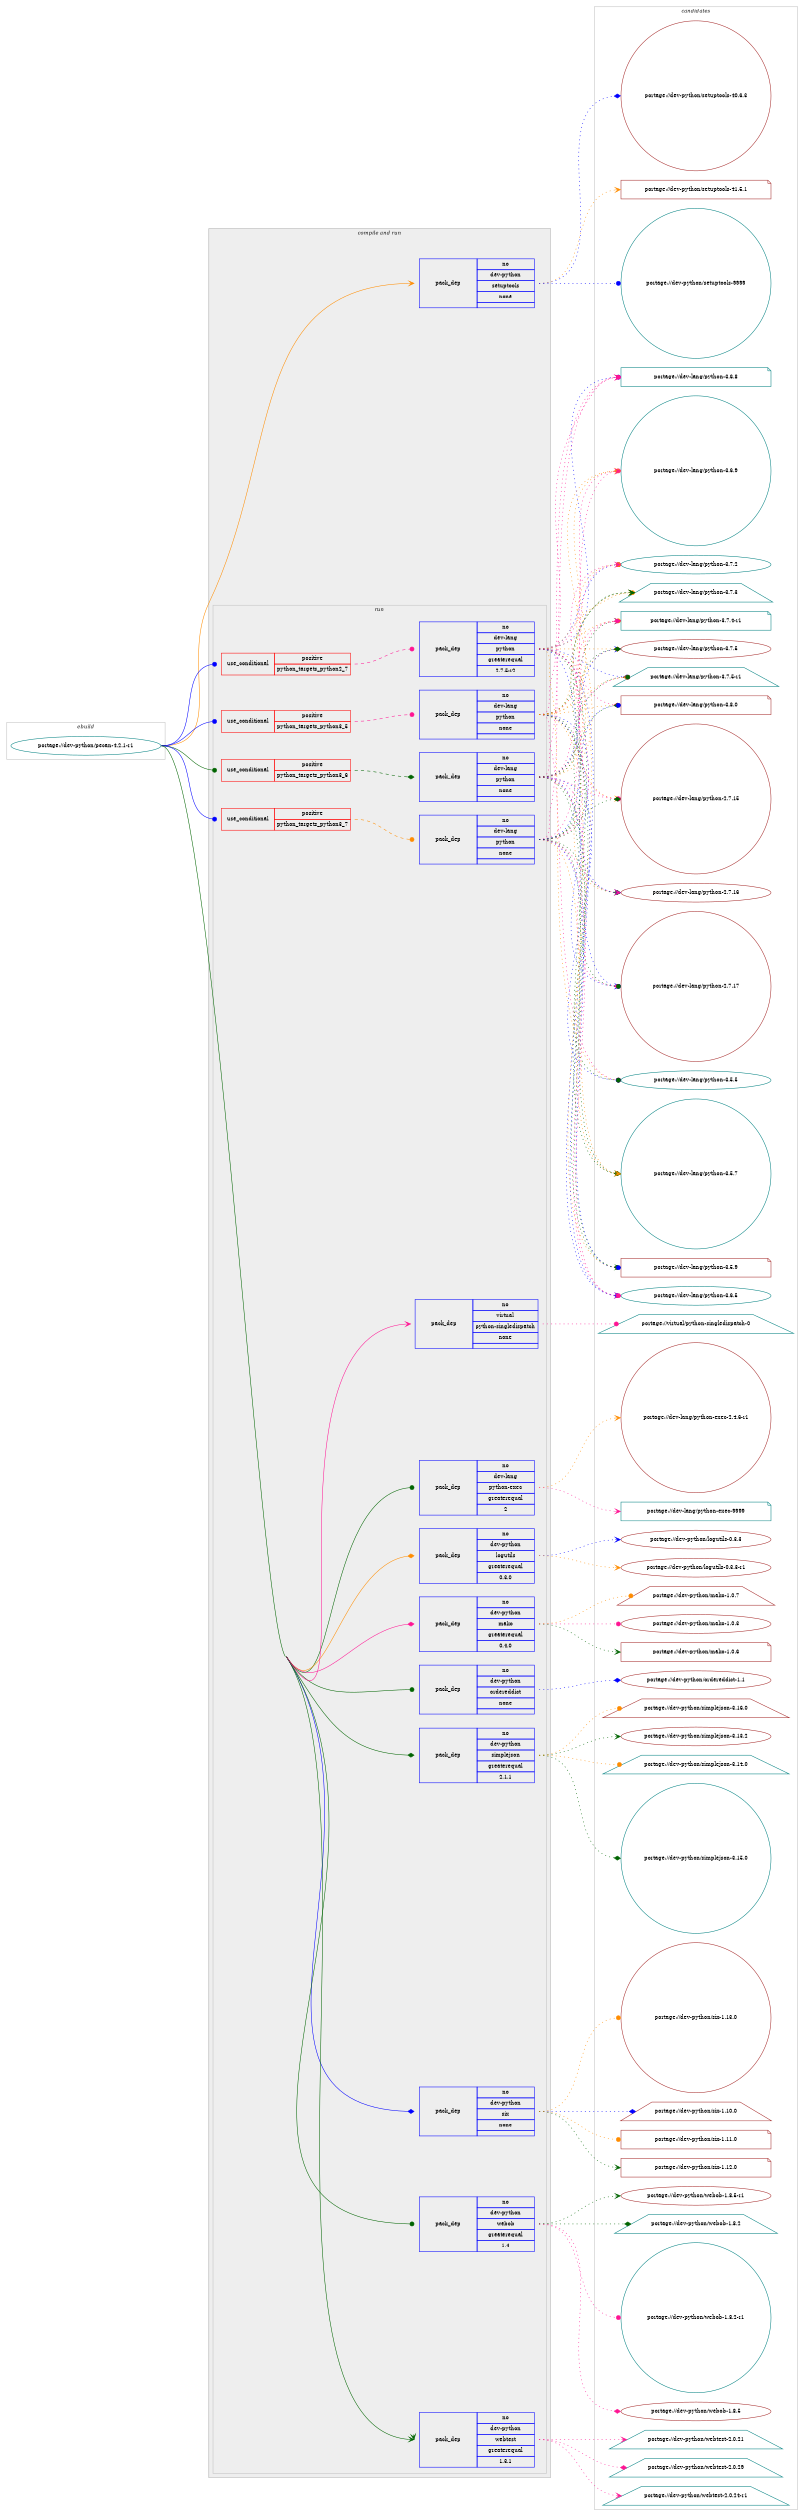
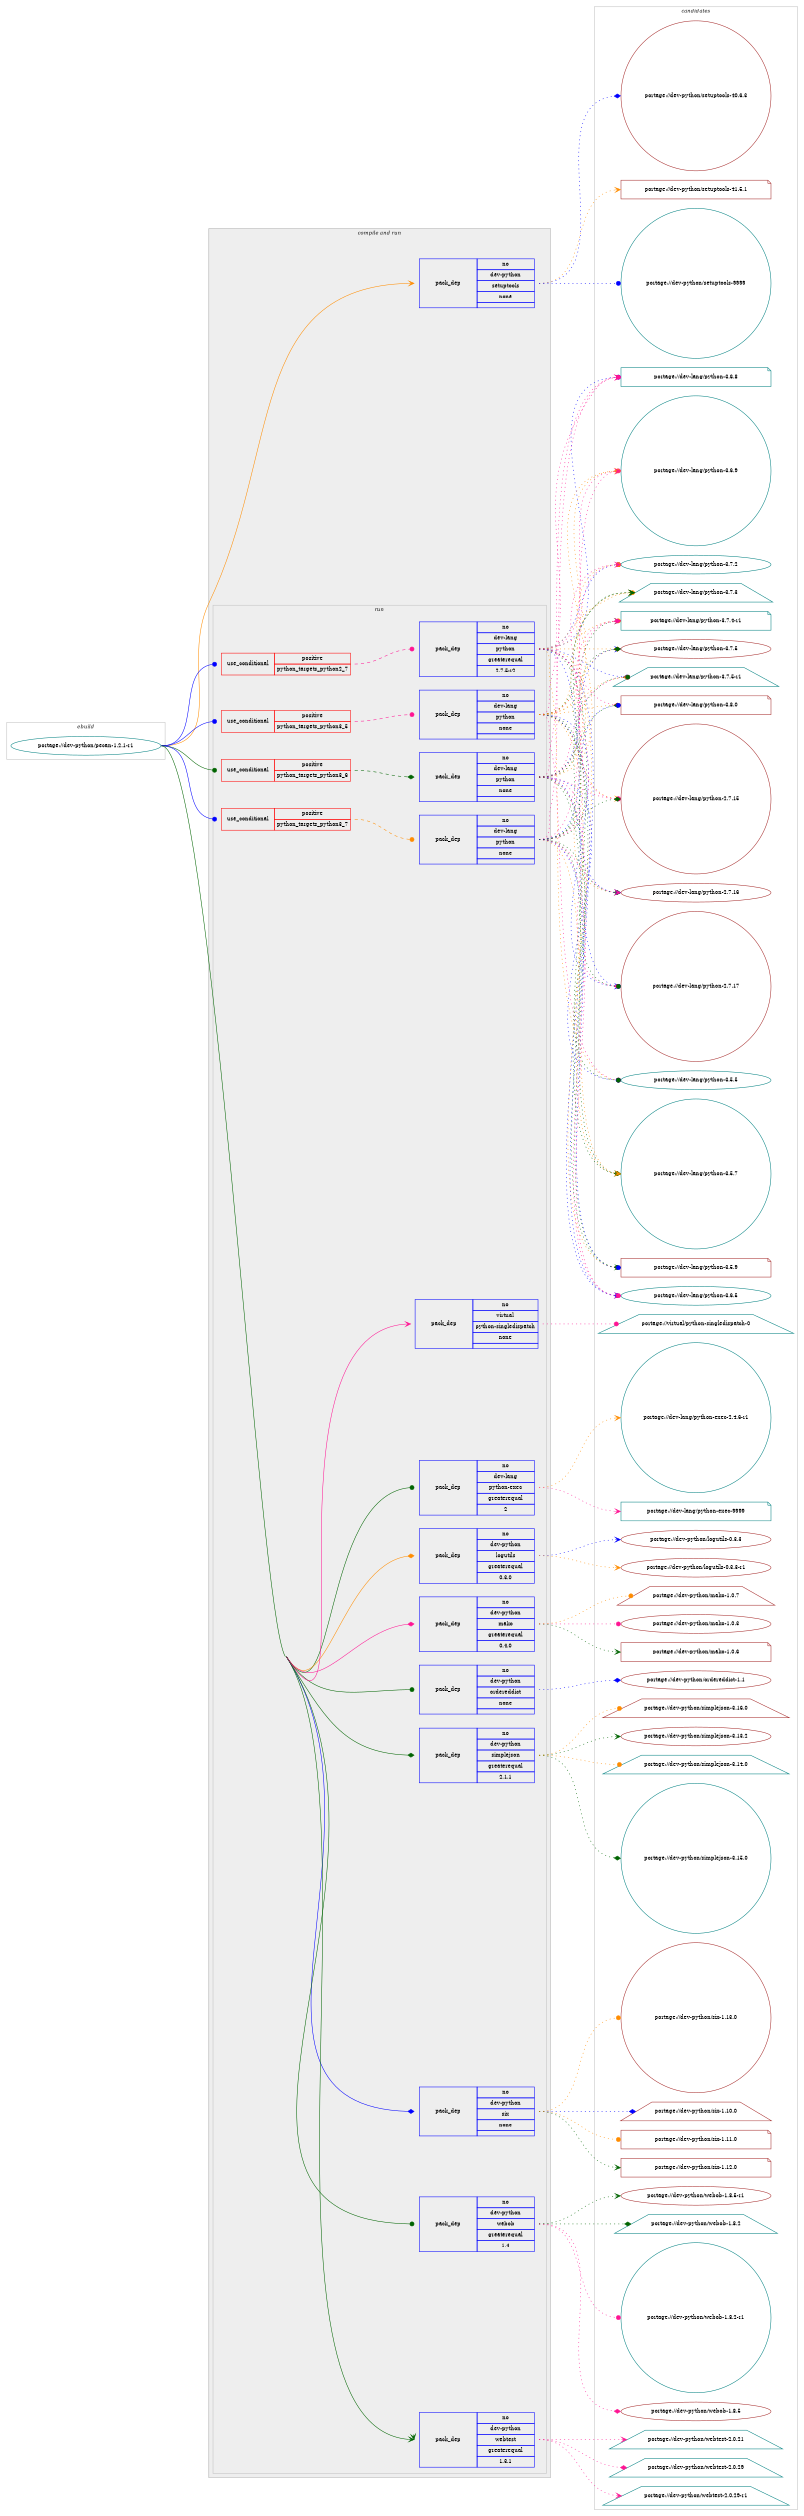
(86, 746) -> (86, 746)
(696, 1418) -> (696, 1418)
(696, 2496) -> (696, 2496)
